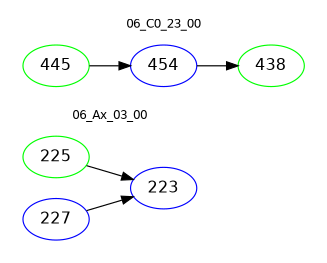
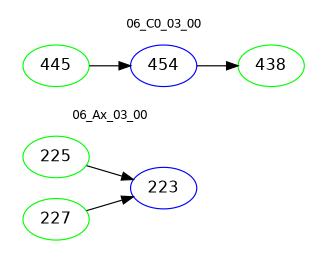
(164, 25) -> (164, 25)
(56, 219) -> (56, 219)
